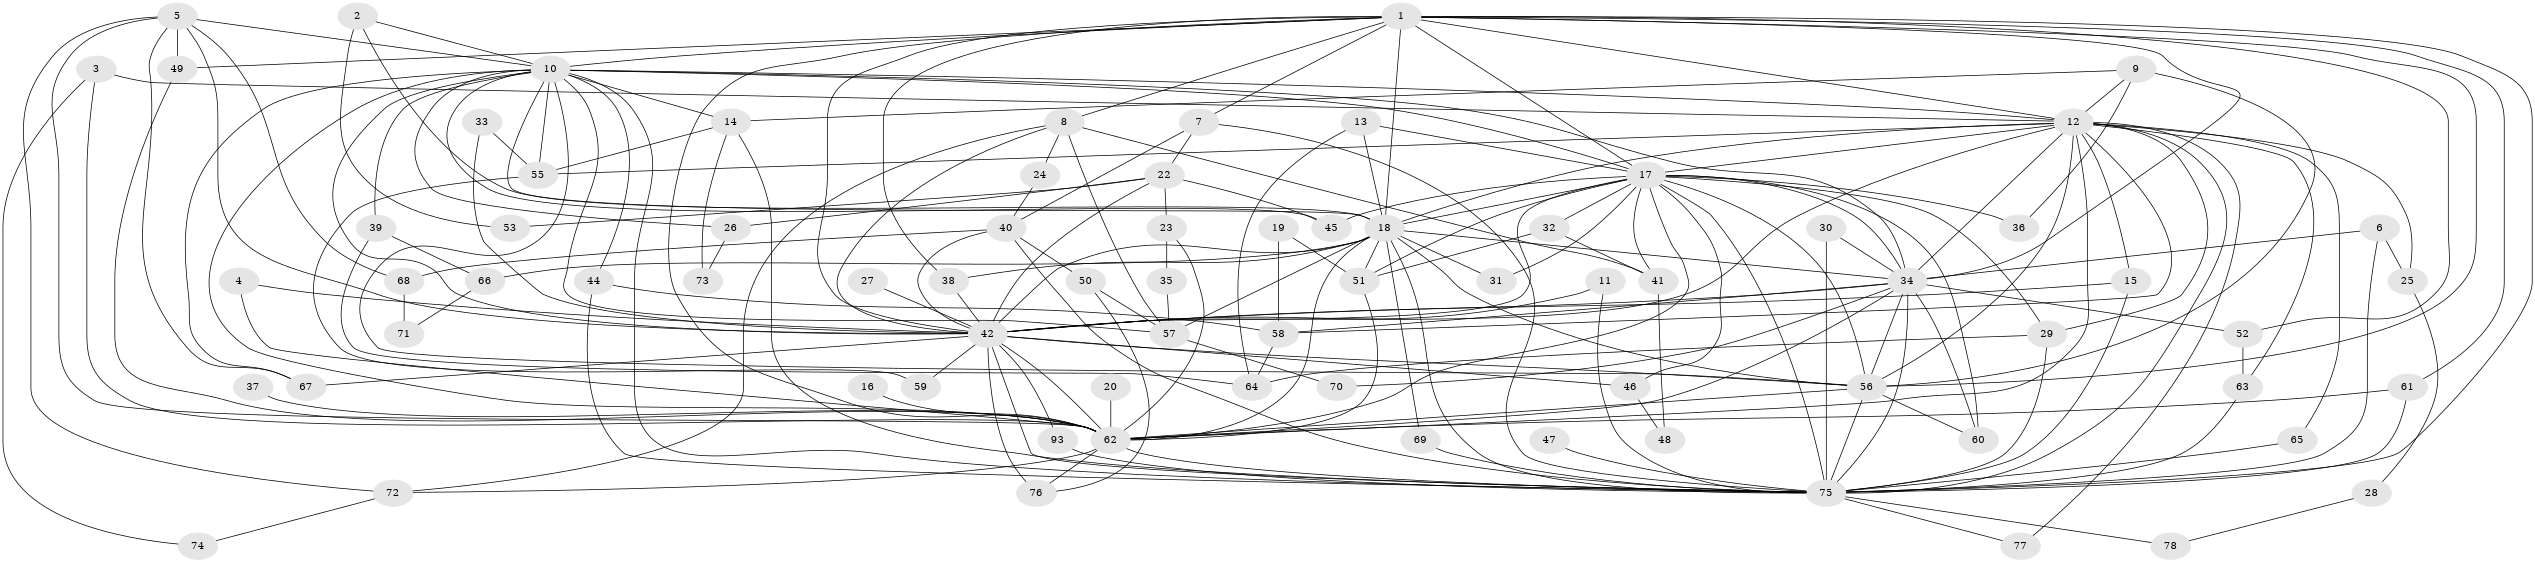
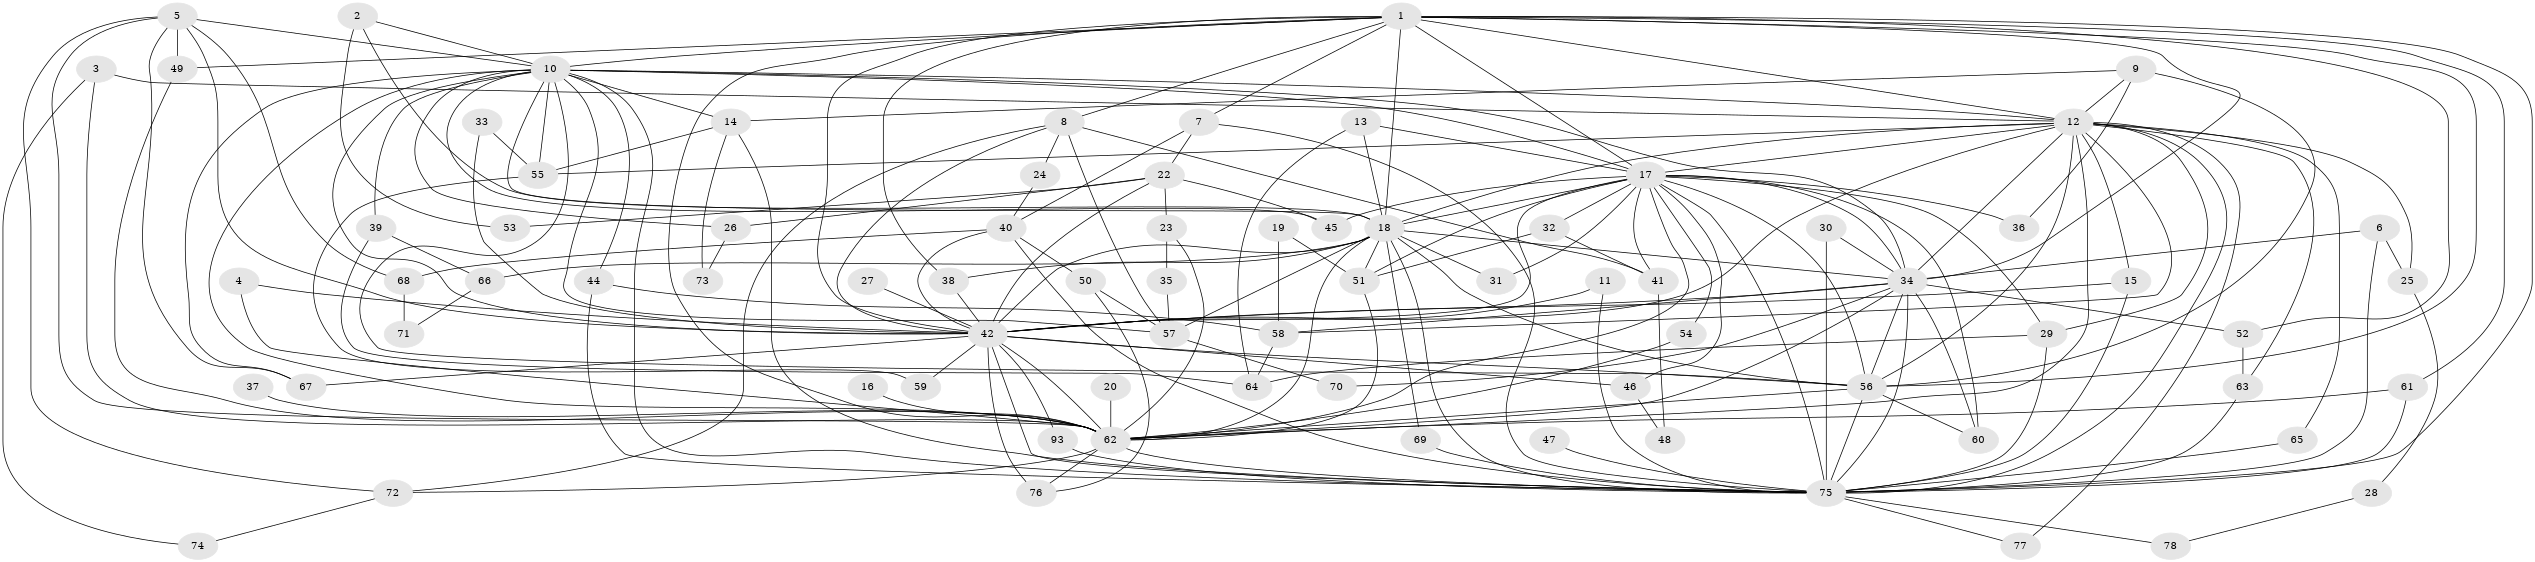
none -> (1686, 334)
